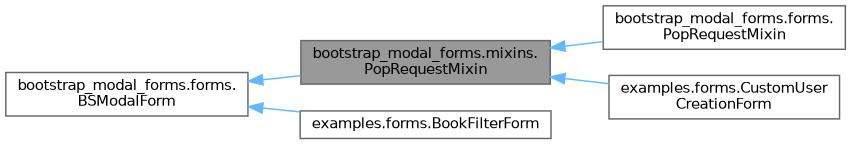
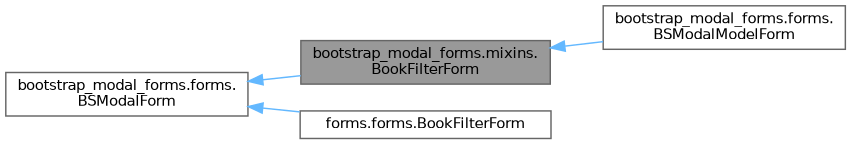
(724, 28) -> (724, 28)
(426, 62) -> (426, 62)
(724, 97) -> none
(426, 125) -> (426, 125)
